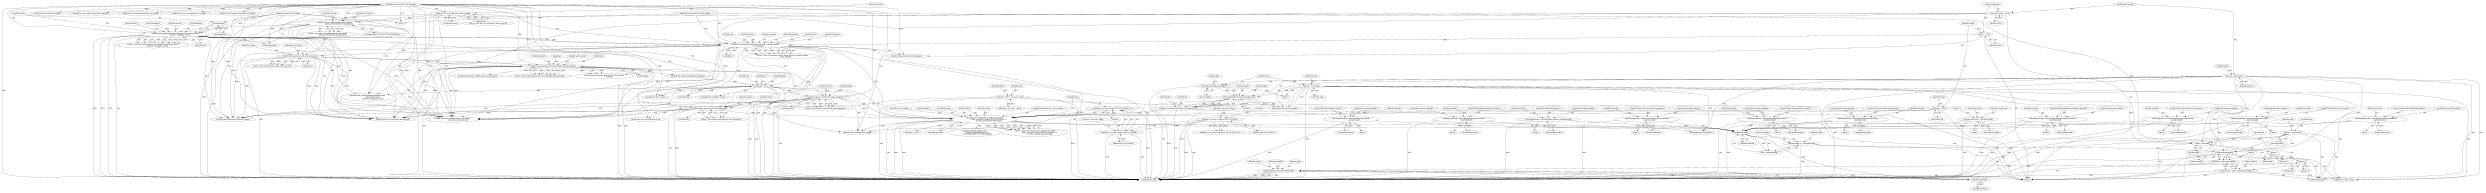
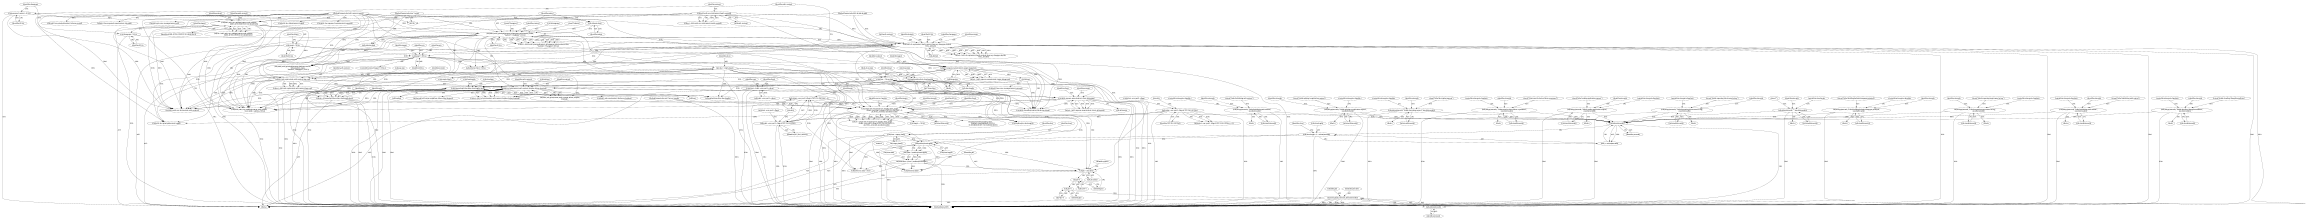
(256, 8) -> (1016, 84)
(428, 8) -> none
(2000, 13) -> (19, 13)
(244, 18) -> (1031, 94)
(728, 34) -> none
(1984, 34) -> (129, 34)
(635, 52) -> none
(906, 56) -> none
(306, 60) -> none
(294, 63) -> none
(726, 81) -> (356, 51)
(1984, 89) -> none
(607, 106) -> (995, 73)
(664, 112) -> none
(1266, 166) -> (1095, 166)
none -> (999, 169)
none -> (740, 201)
